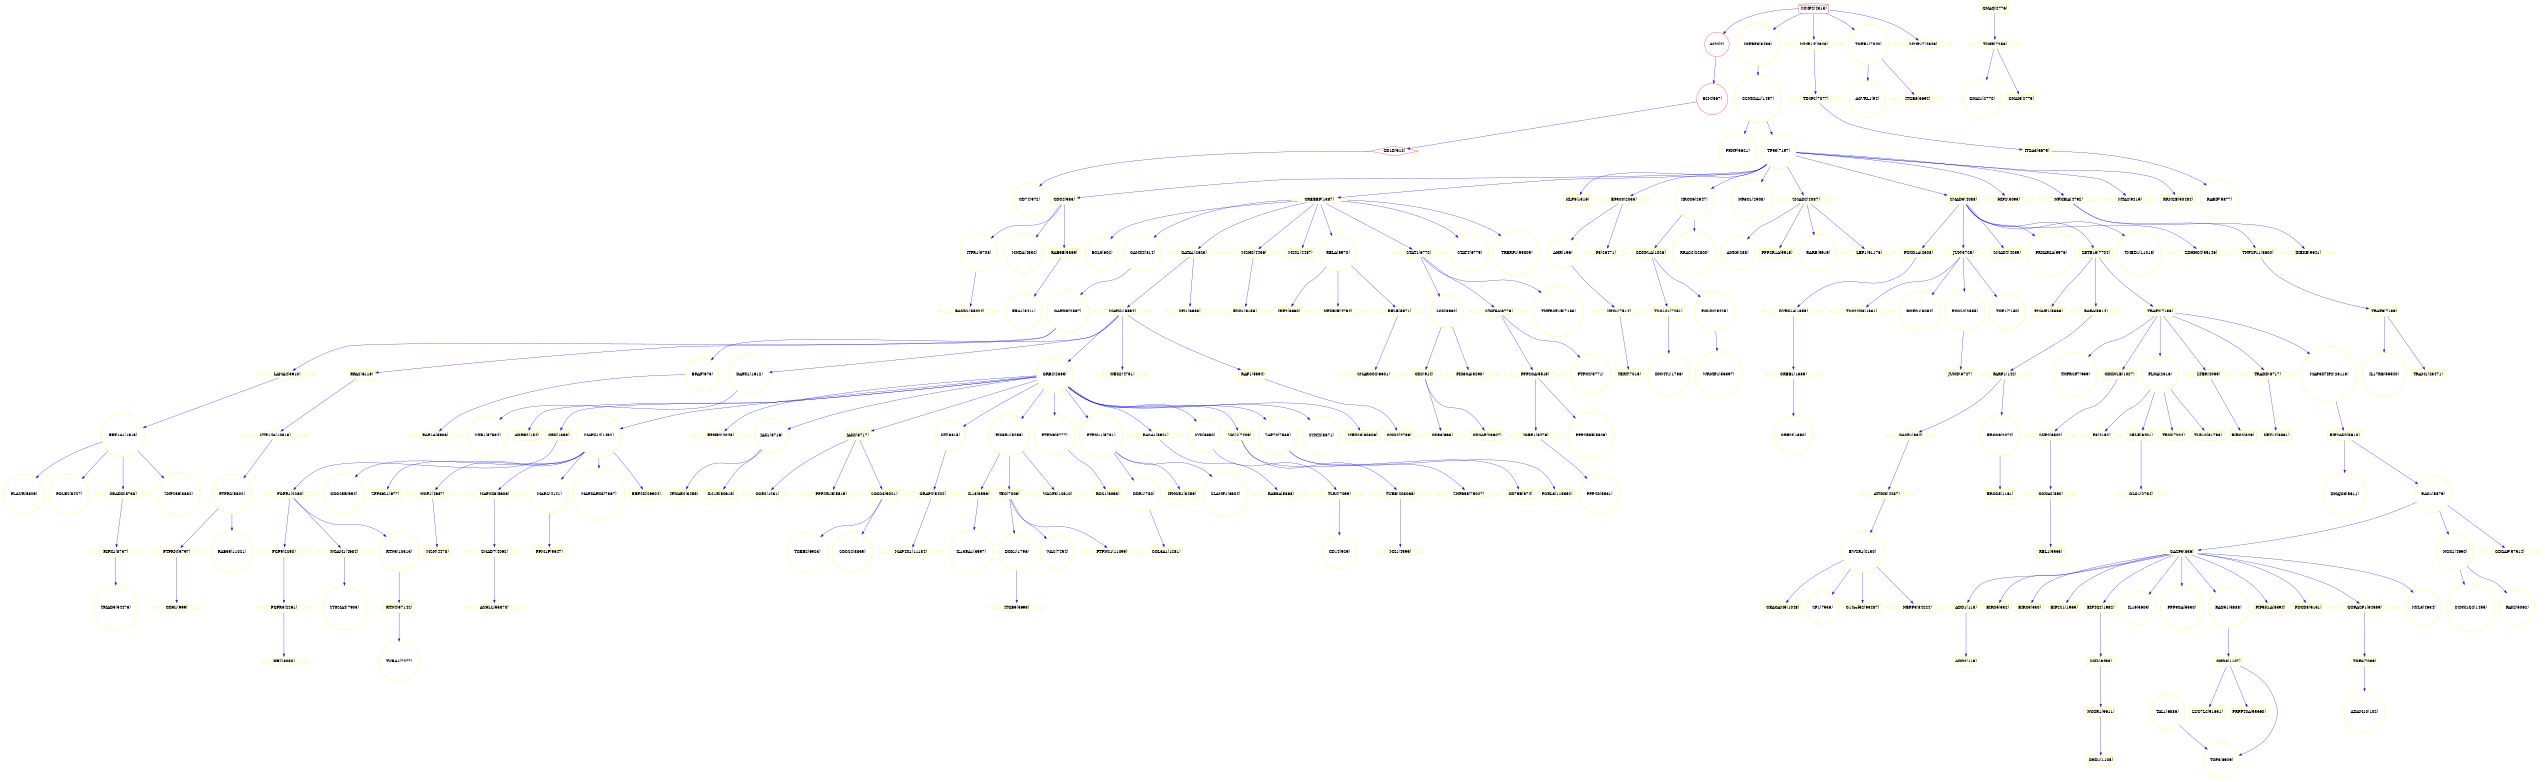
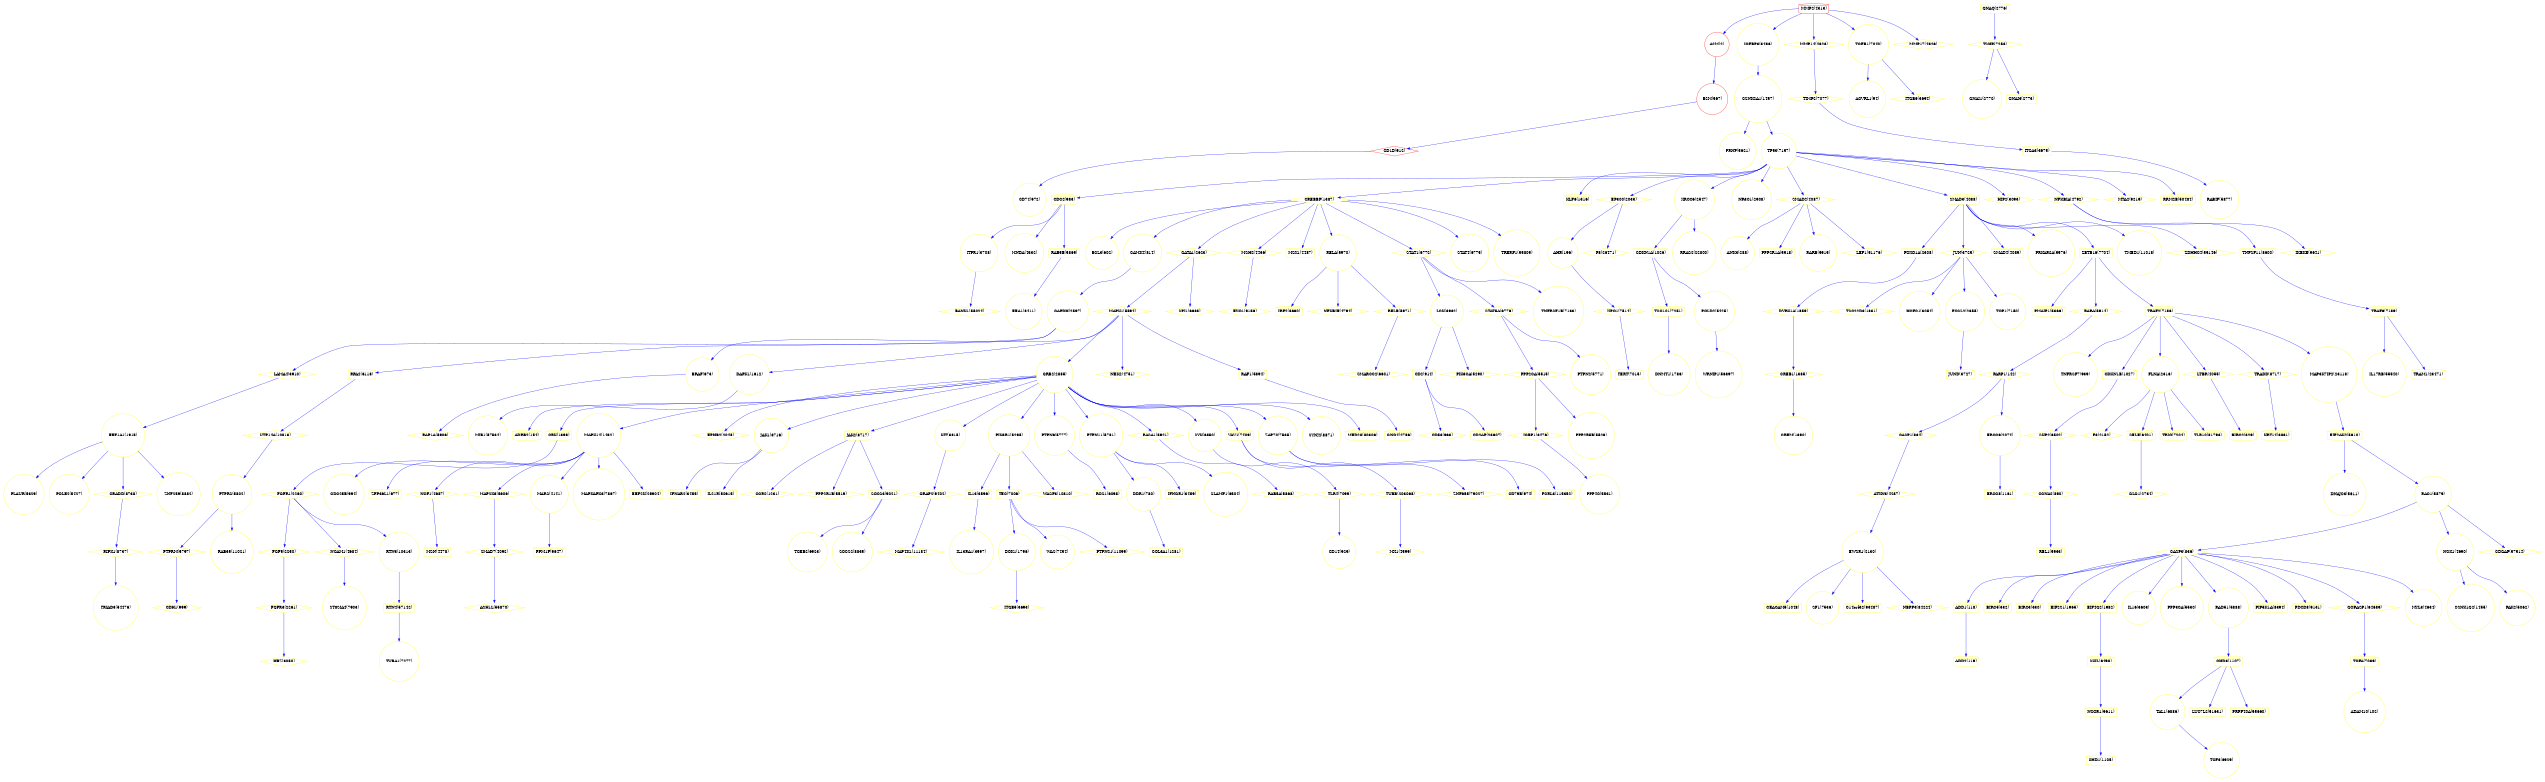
(2277, 710) -> (2200, 681)
